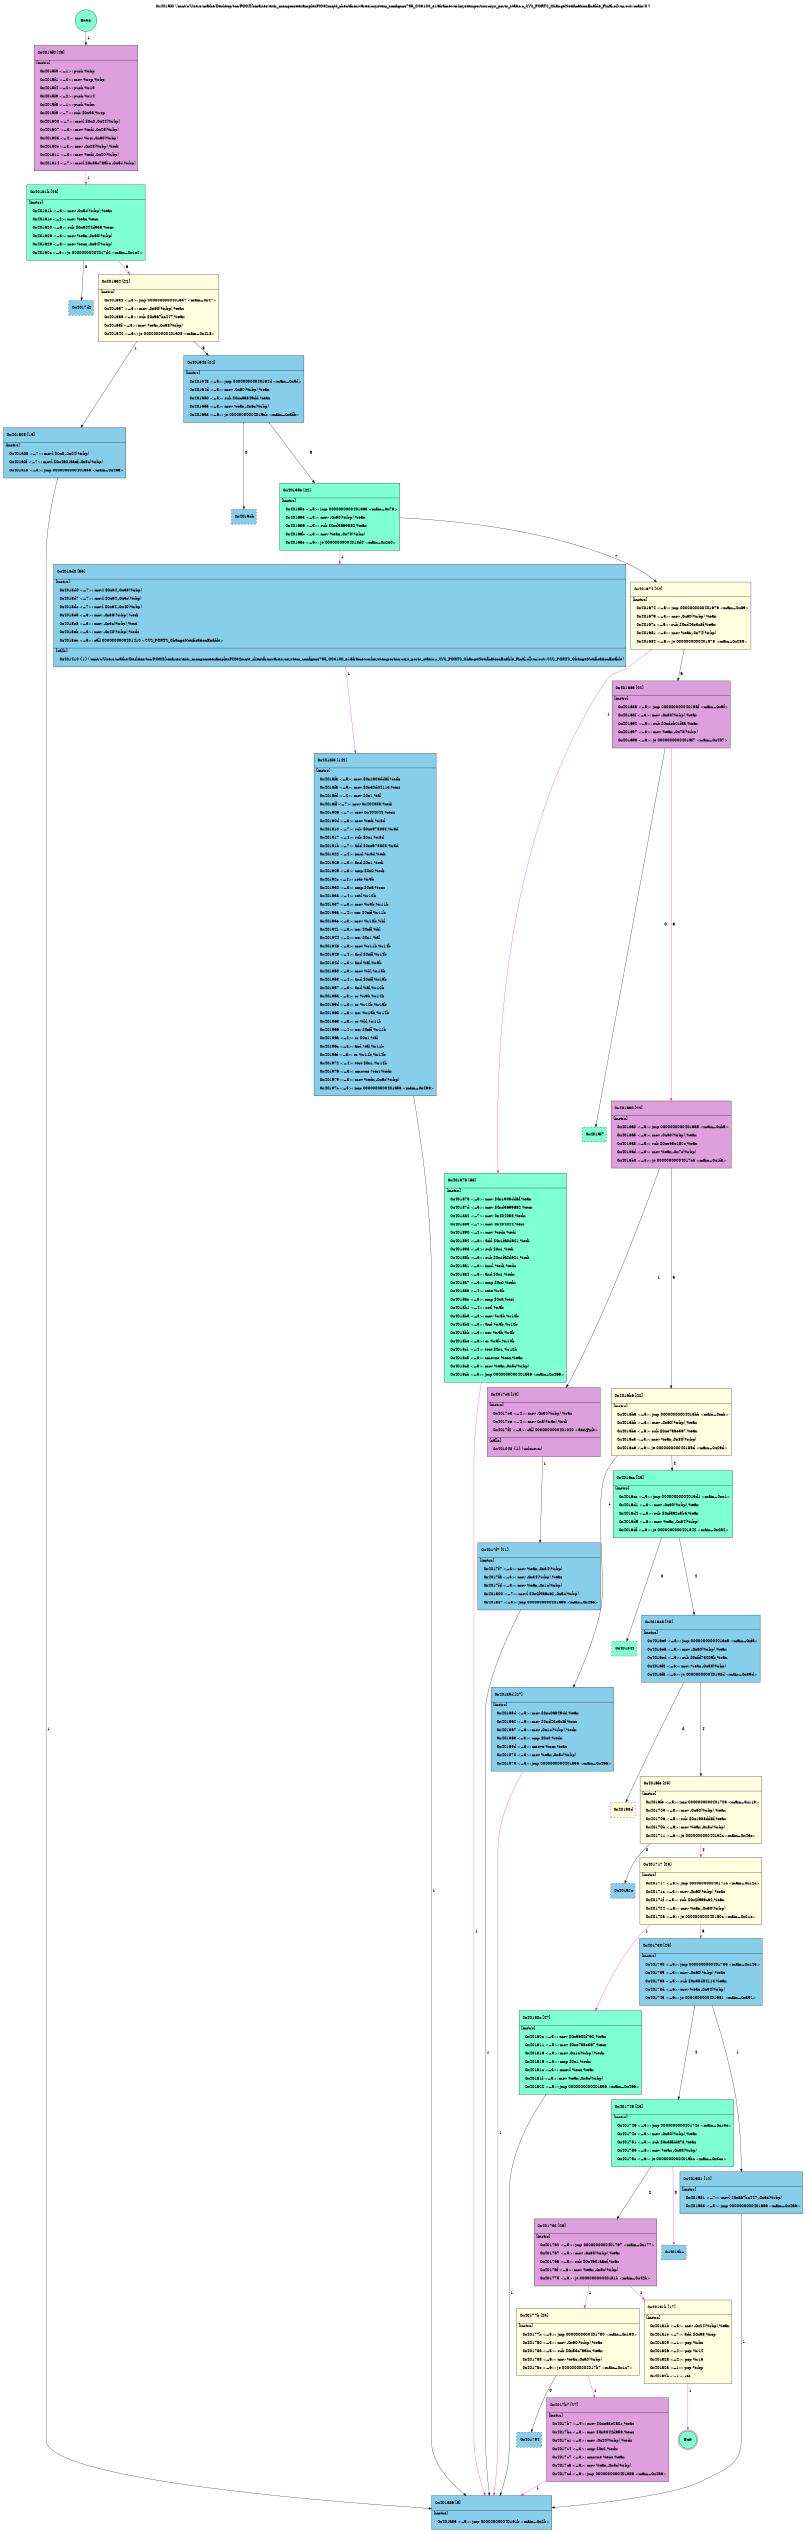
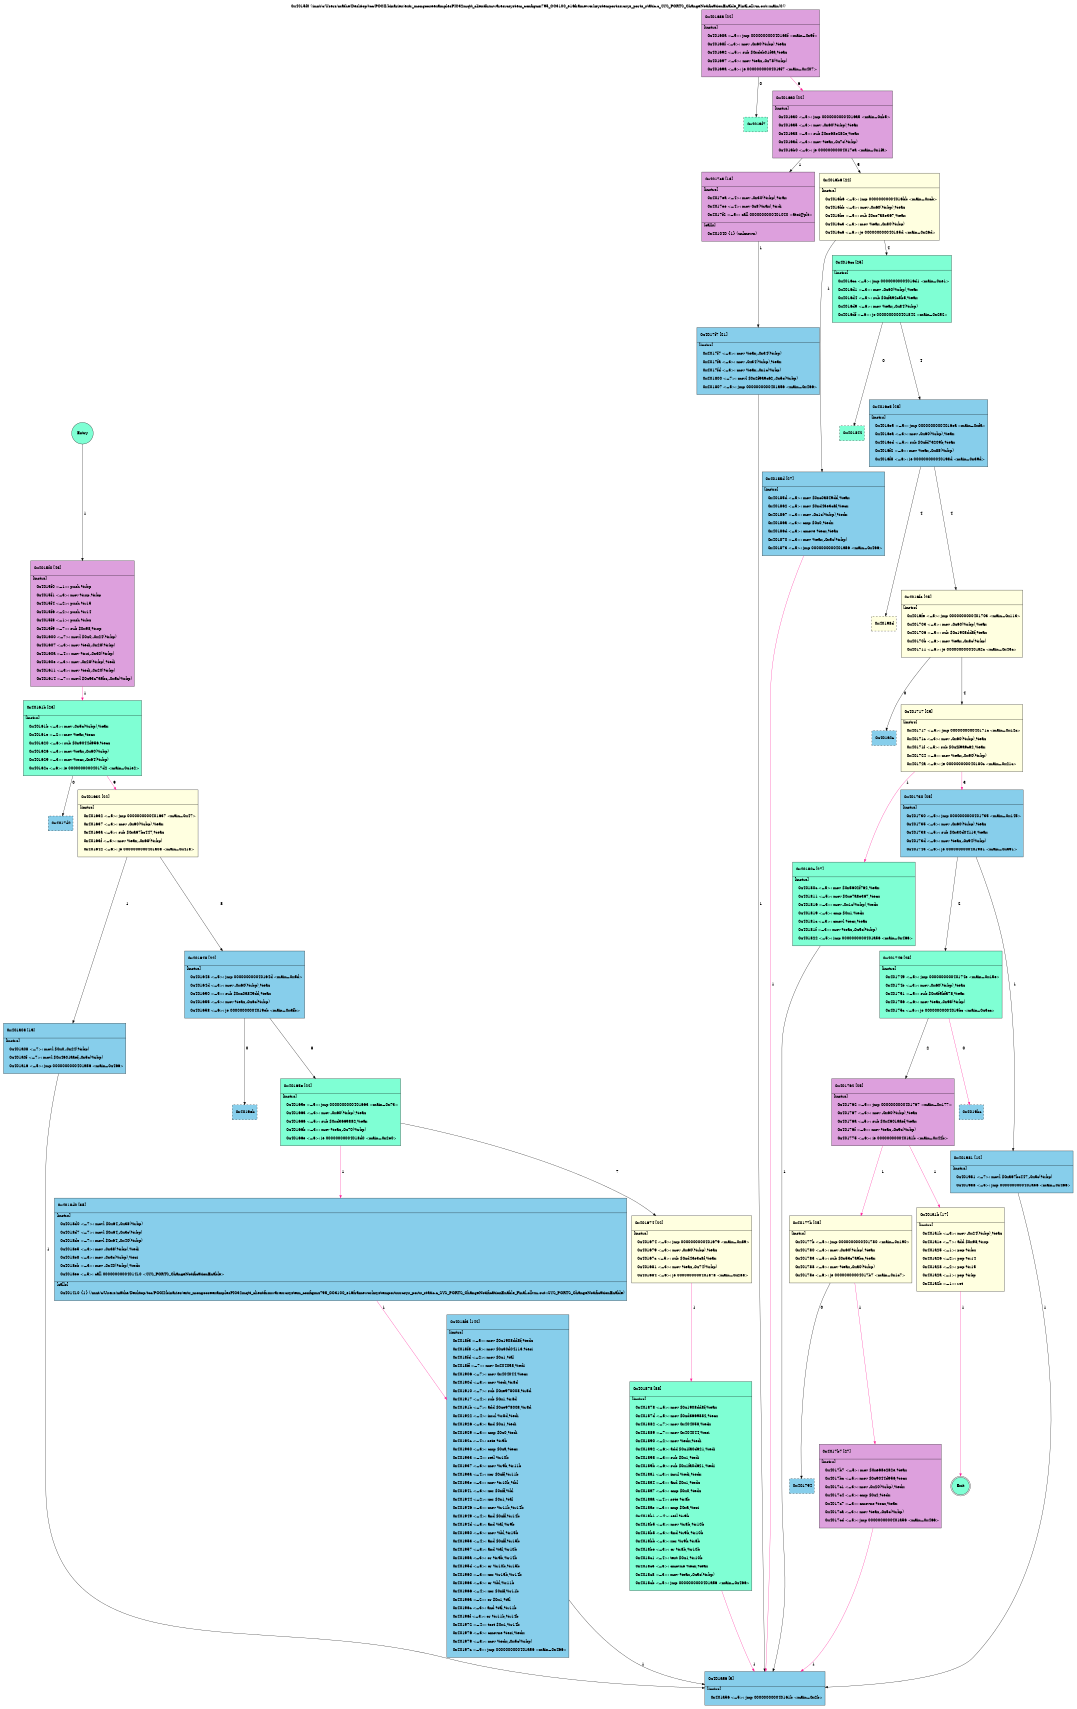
(681, 664) -> none
(683, 1729) -> (921, 514)
(701, 1849) -> (962, 680)
